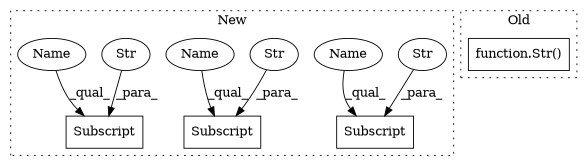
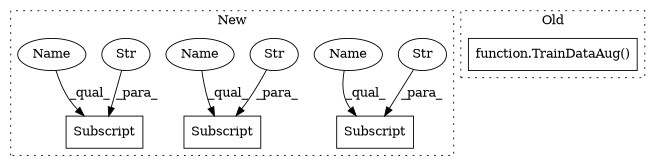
(519, 54) -> (553, 54)
